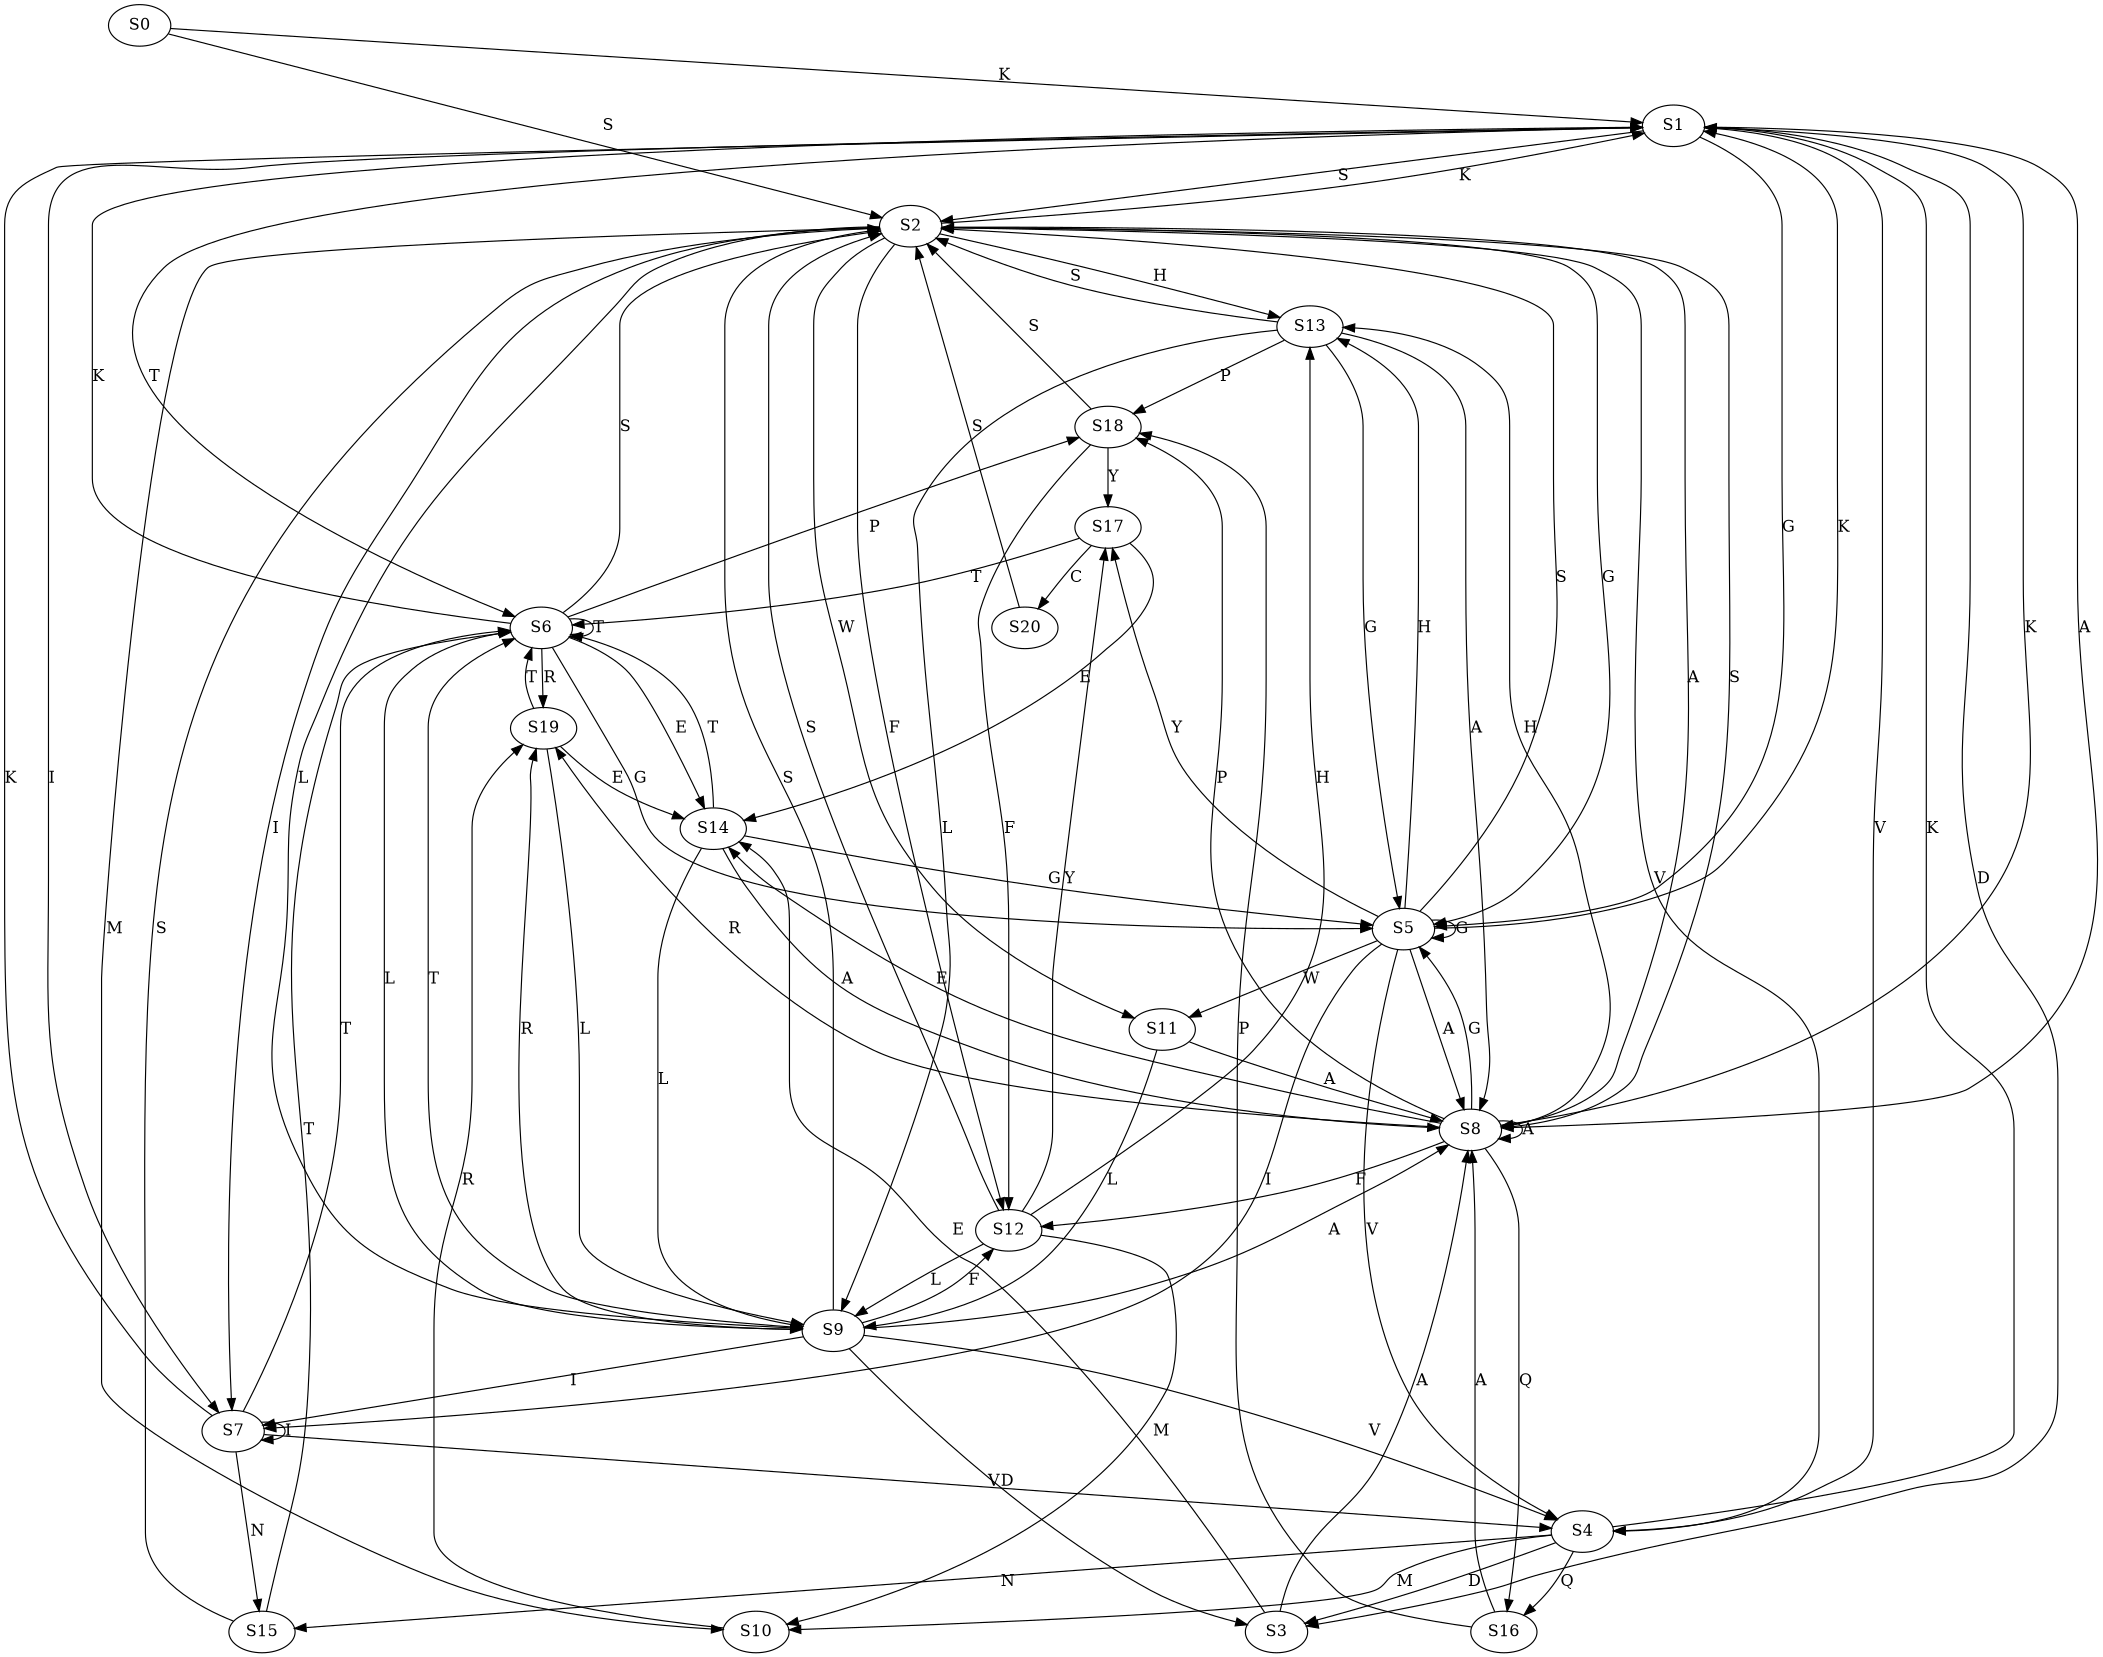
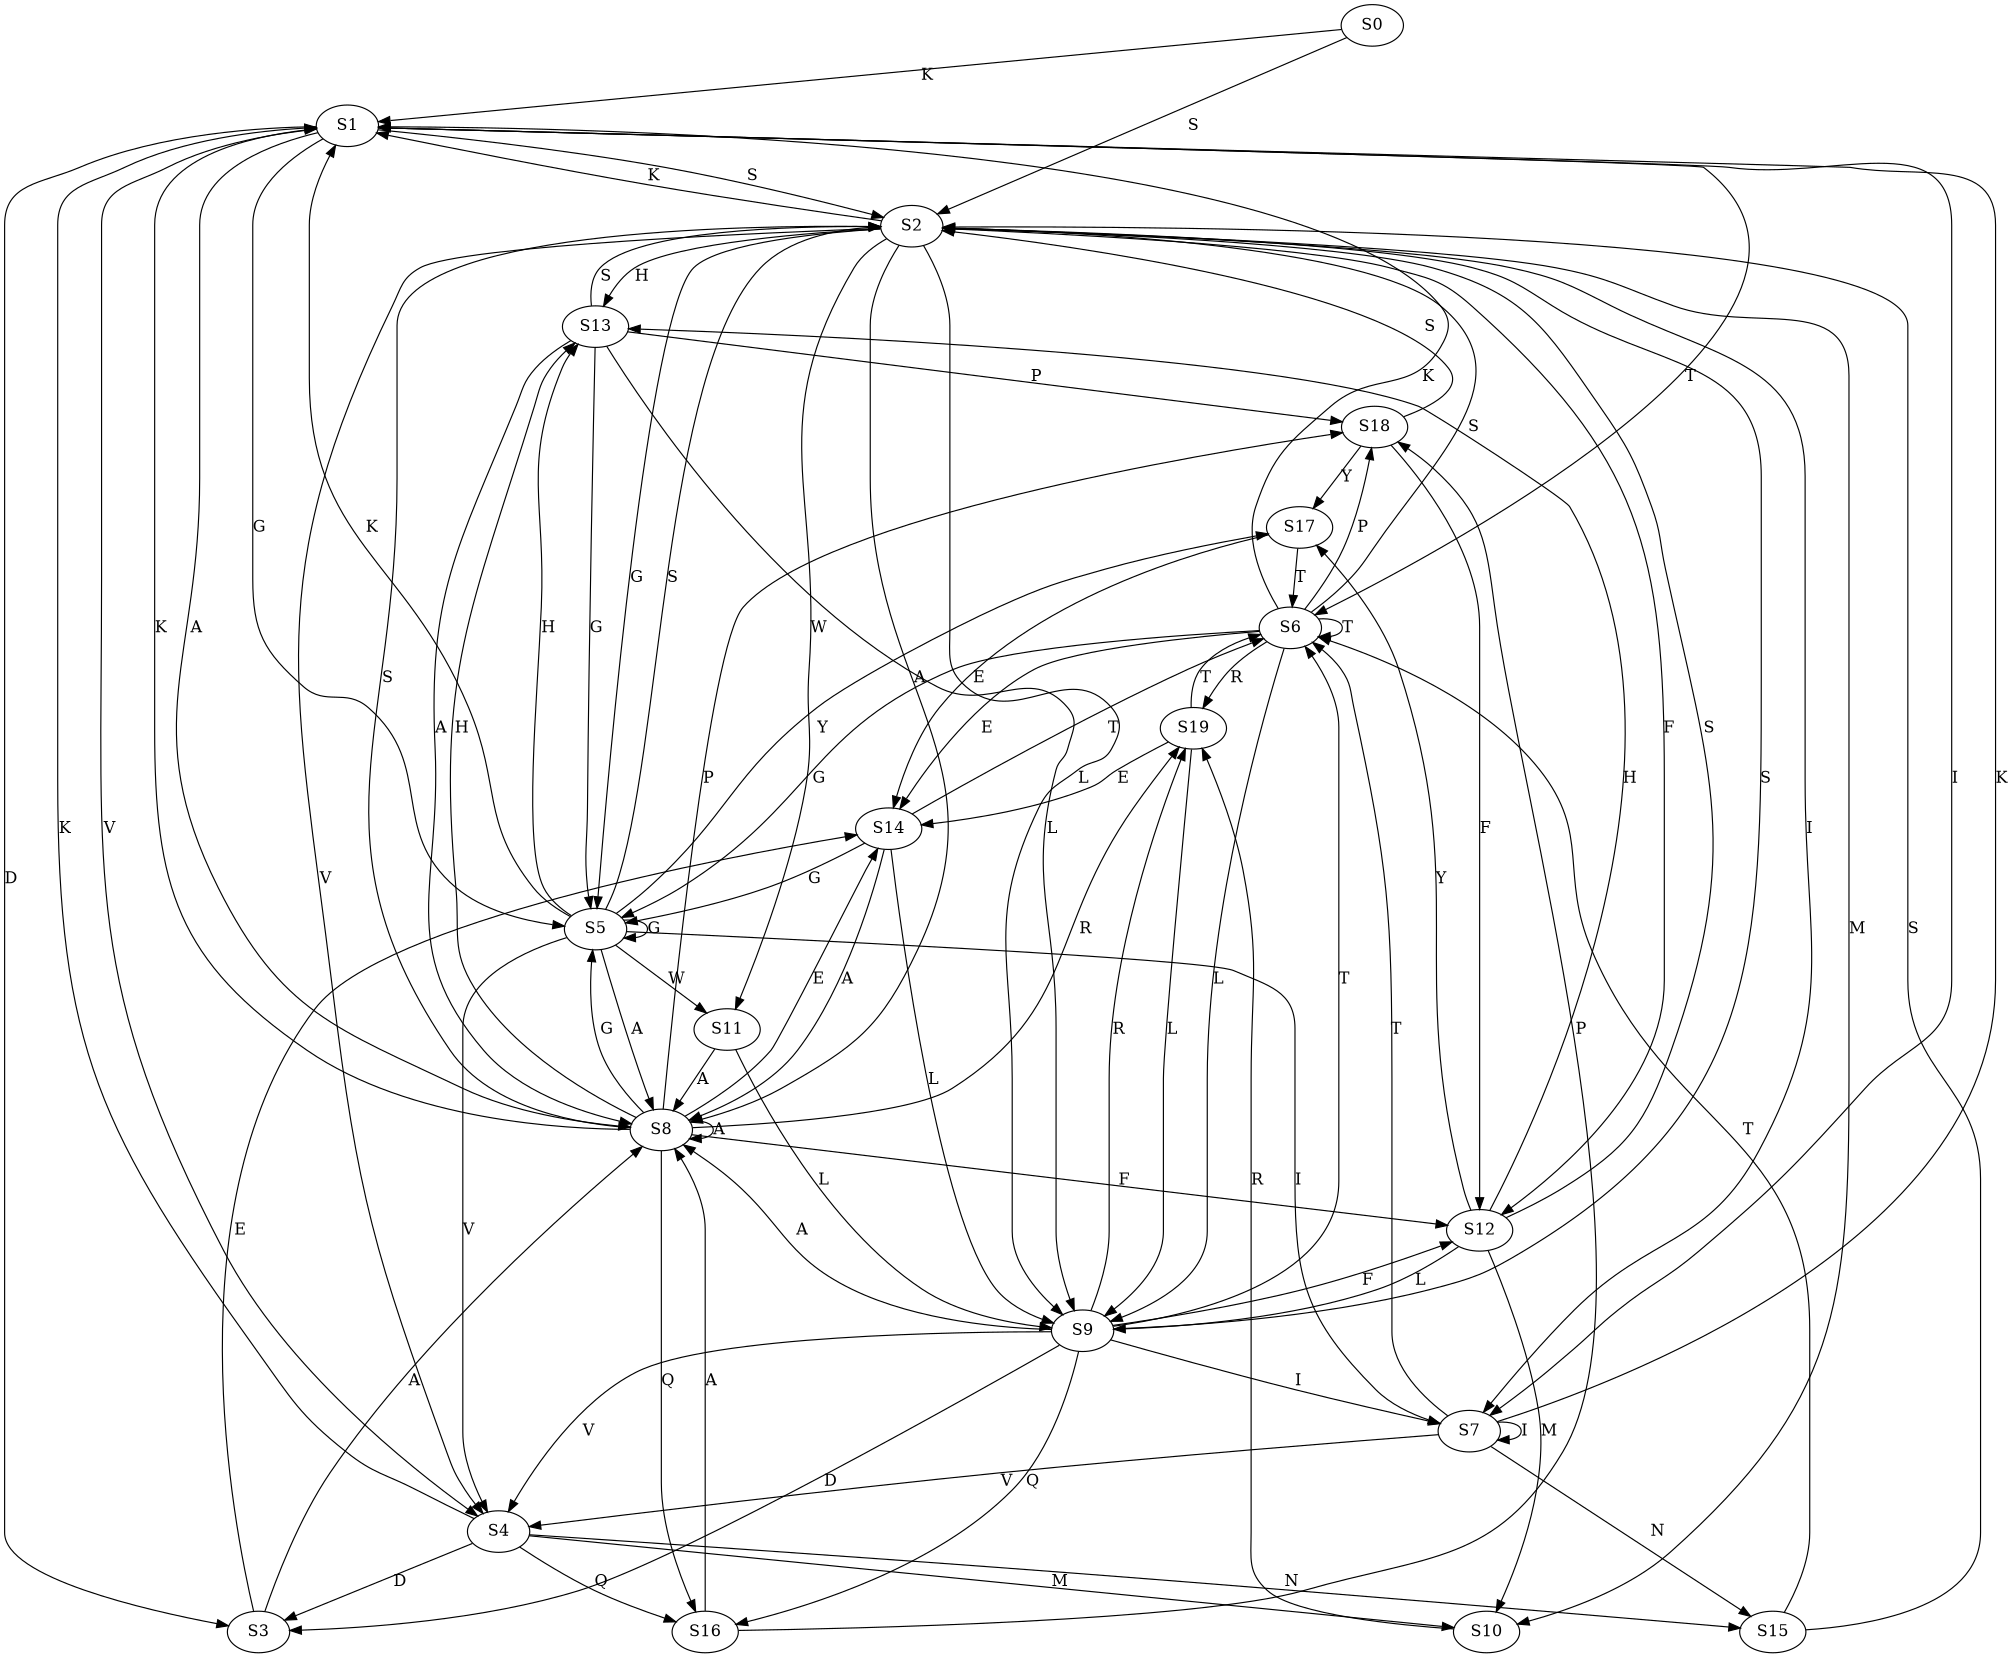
(1025, 628) -> none
none -> (956, 1535)
